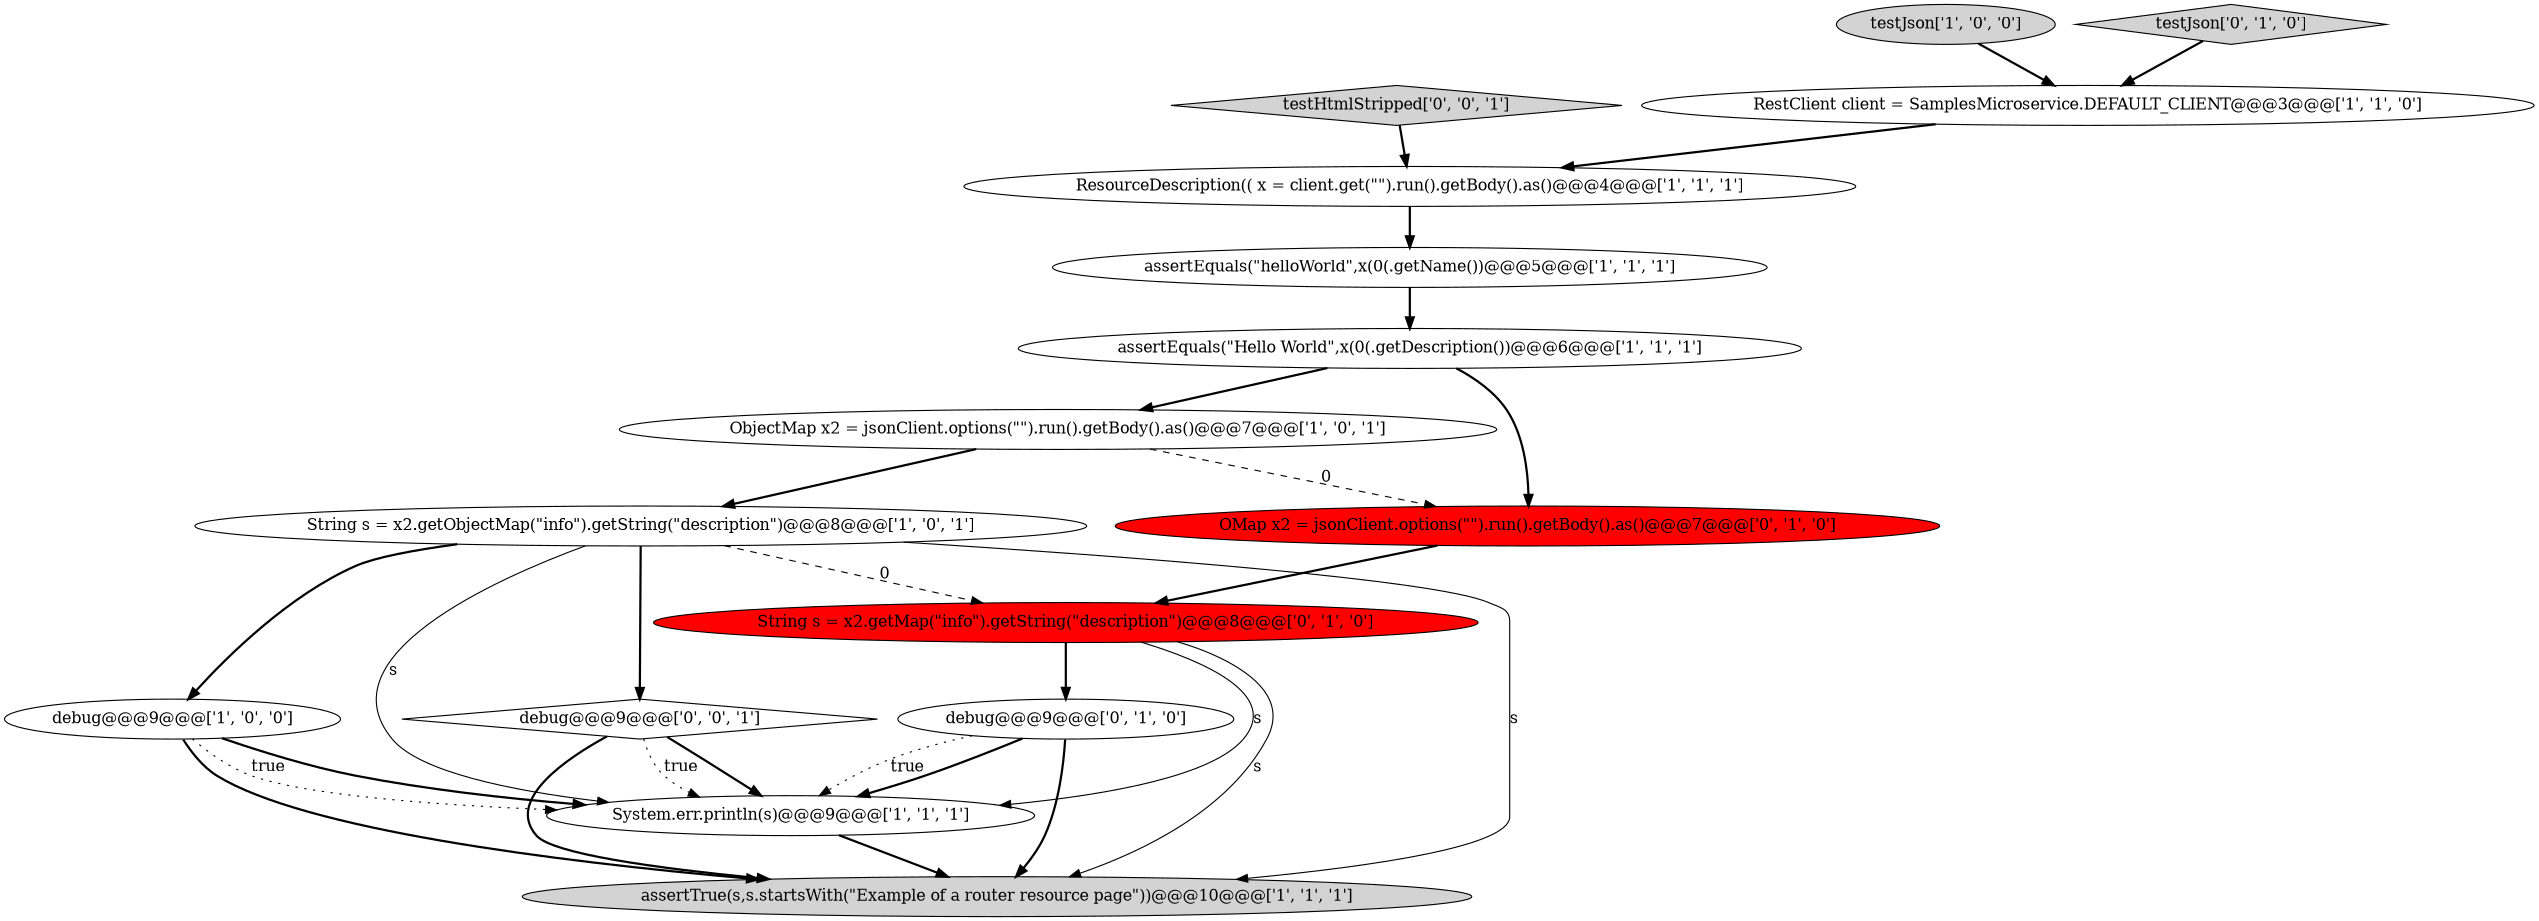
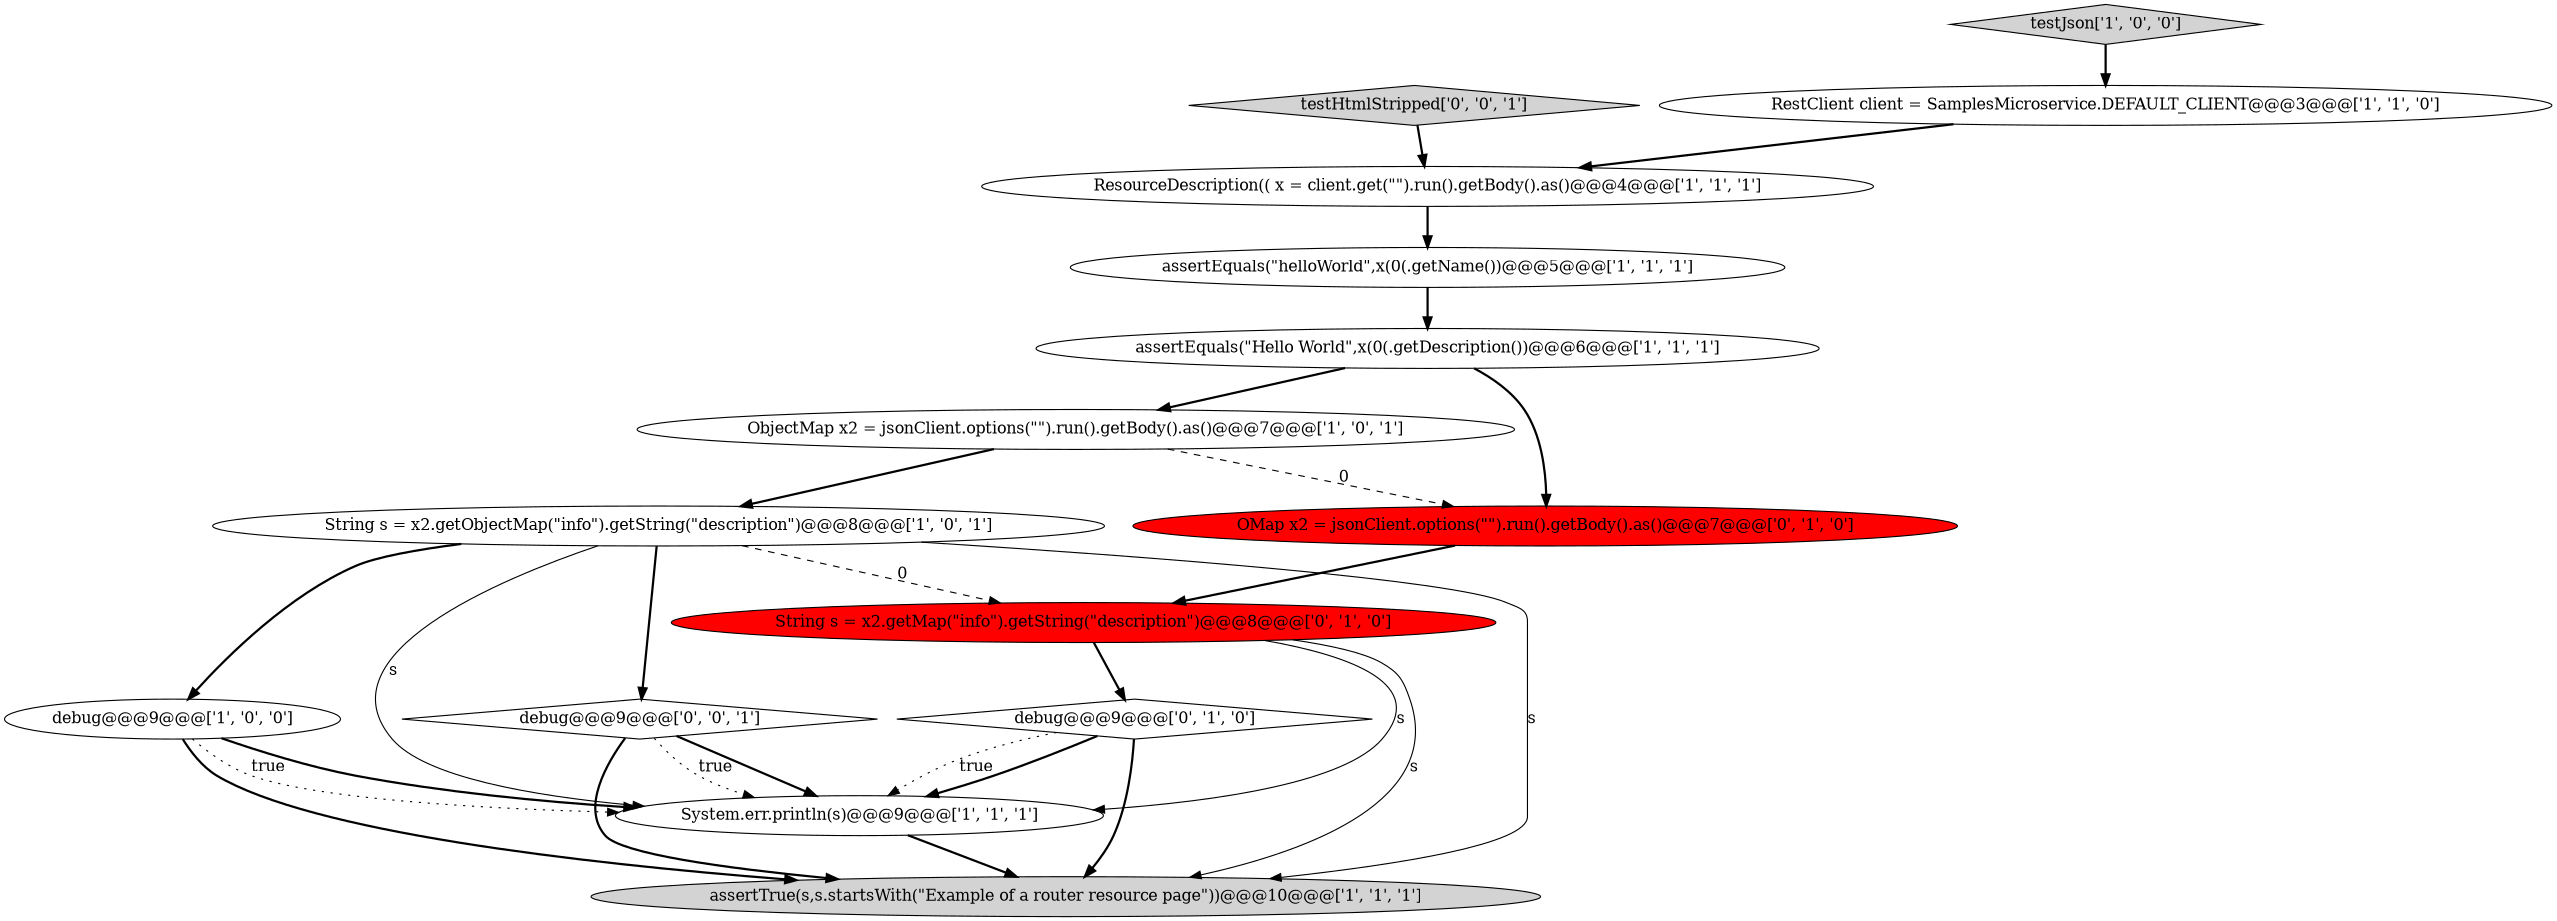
(1946, 24) -> (2106, 24)
(2231, 24) -> none
(1066, 719) -> (1135, 719)
